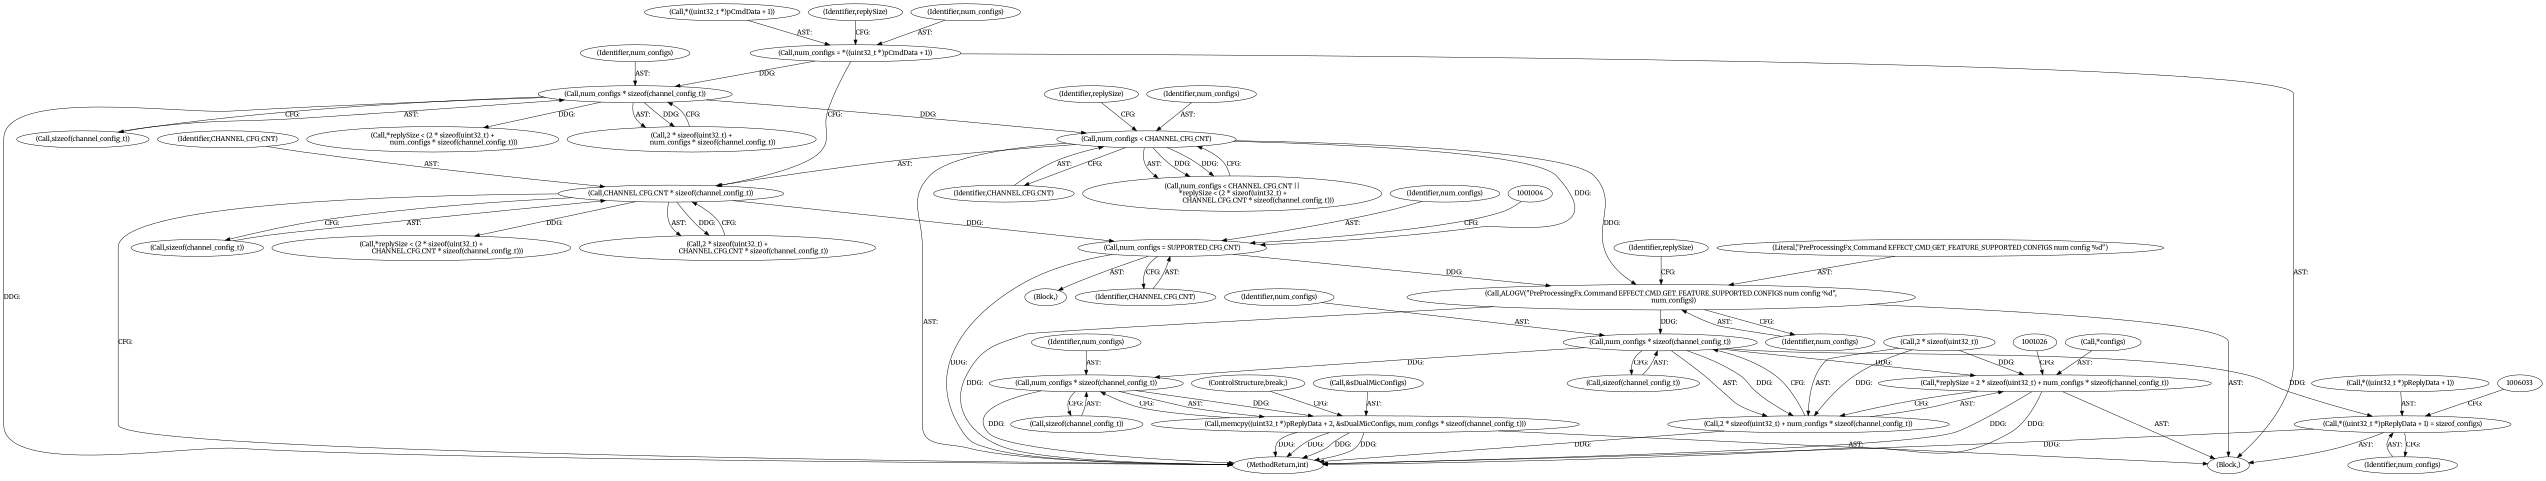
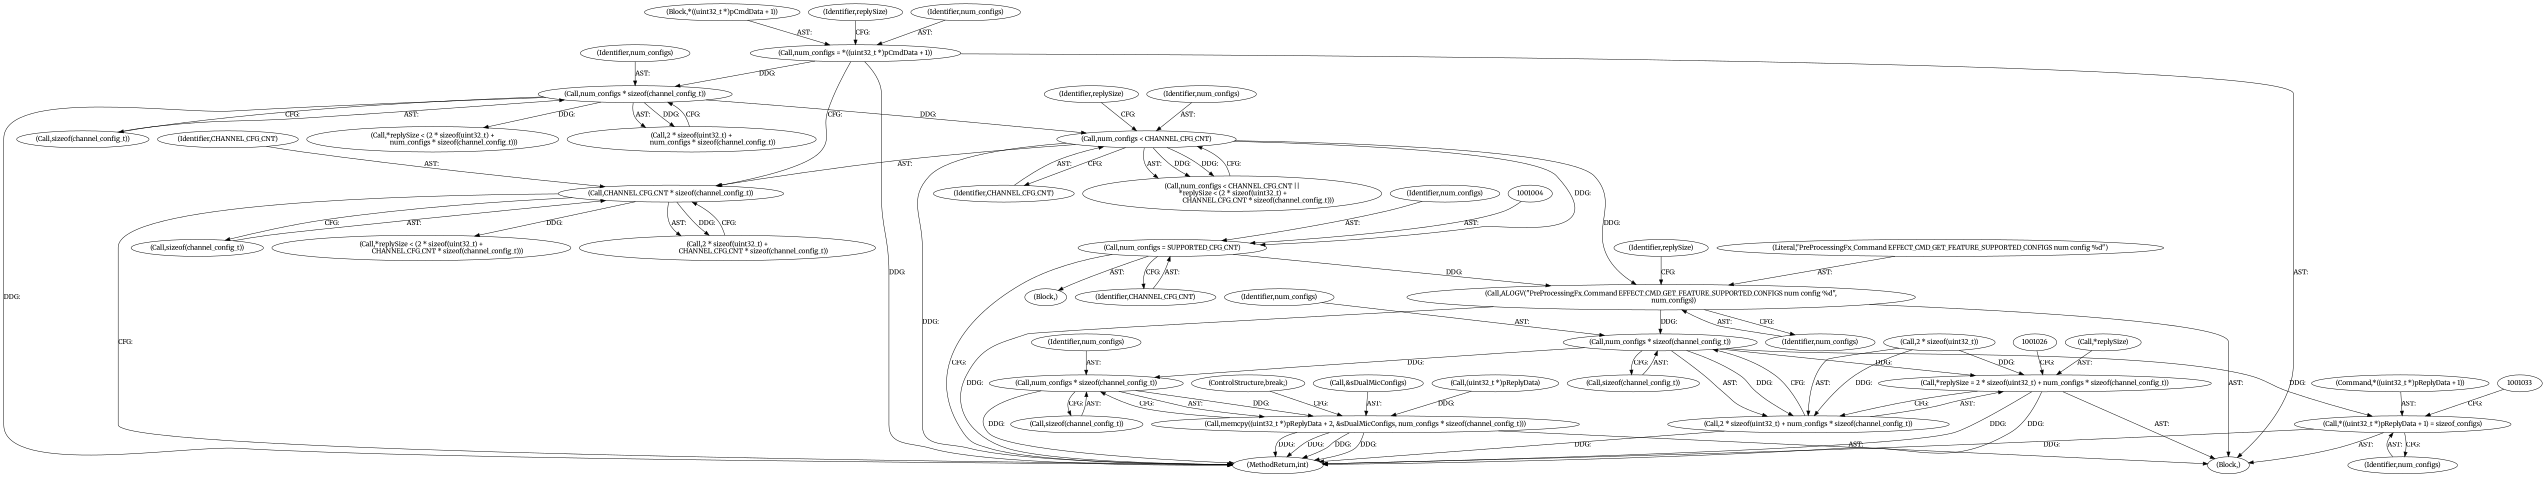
(722, 12) -> (722, 12)
(912, 220) -> none
(1472, 223) -> (1472, 223)
(932, 322) -> (932, 322)
(2103, 342) -> (2103, 342)
(960, 363) -> (960, 363)
none -> (1495, 383)
(2400, 383) -> (2400, 383)
(2520, 383) -> (2520, 383)
none -> (889, 416)
